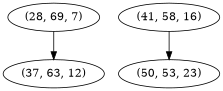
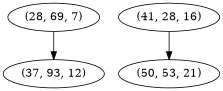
(169, 17) -> (169, 17)
(54, 74) -> (54, 74)
(169, 74) -> (169, 74)
